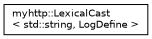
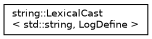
(76, 20) -> (76, 20)
